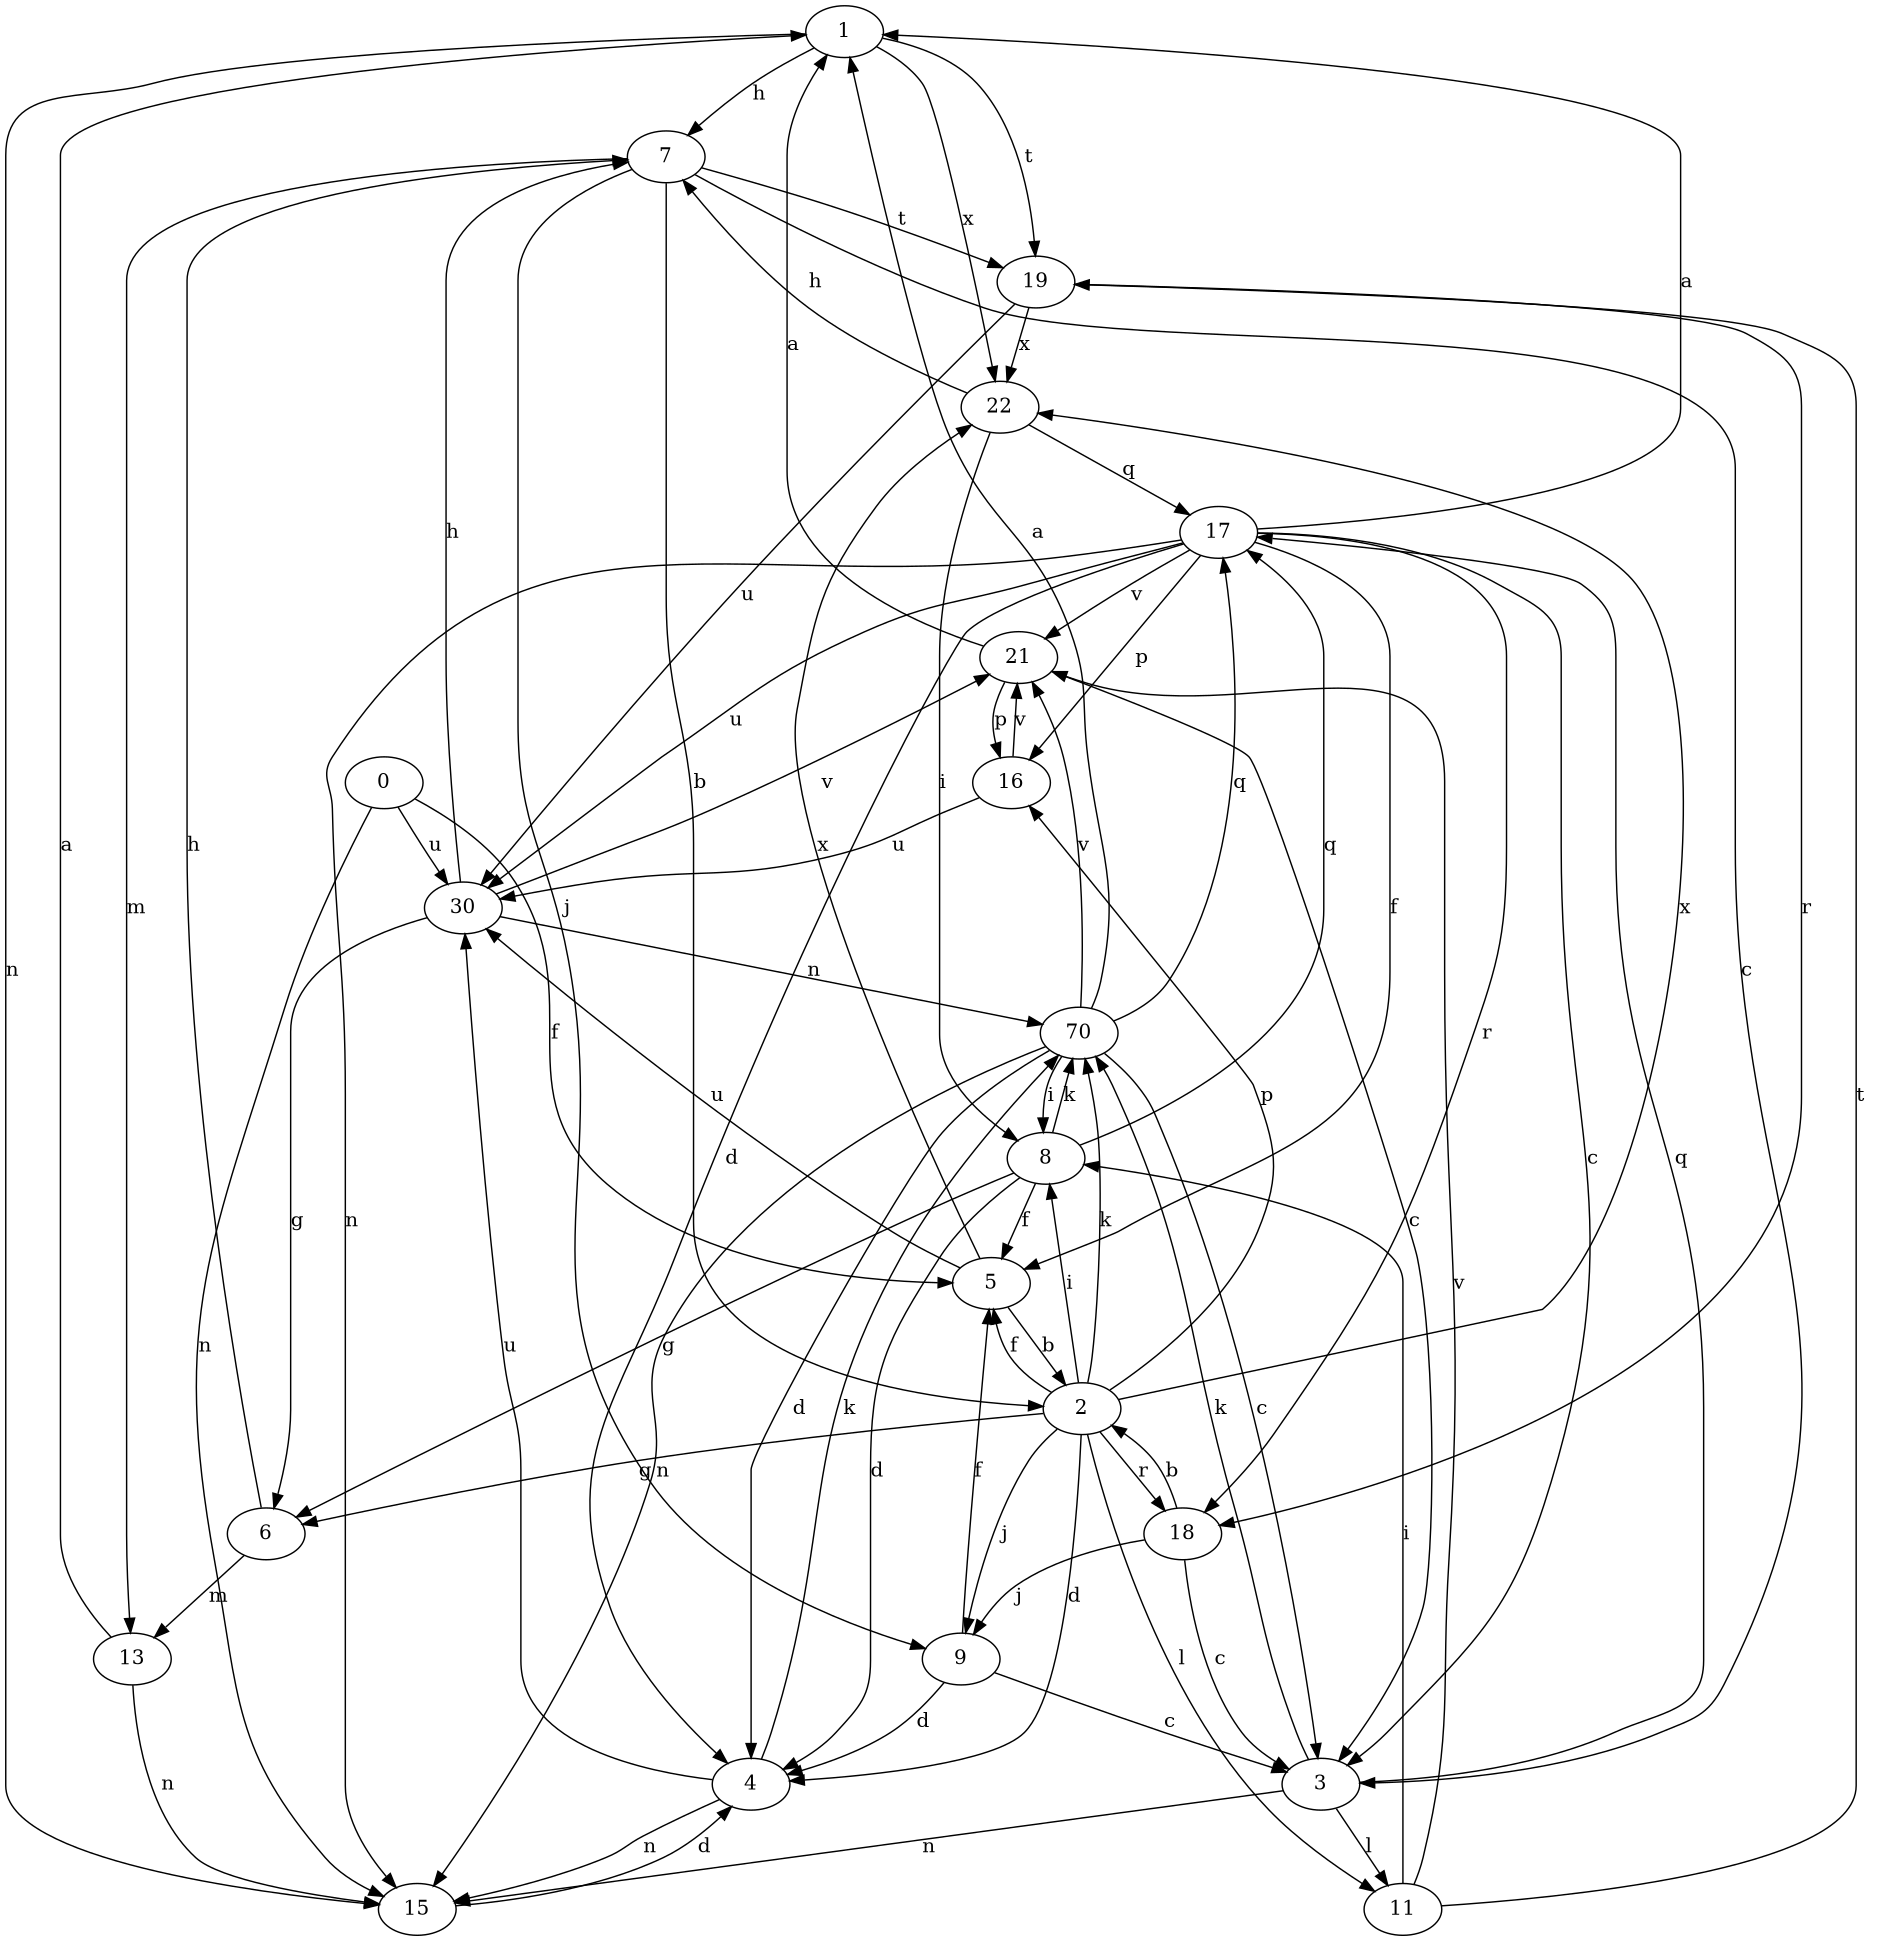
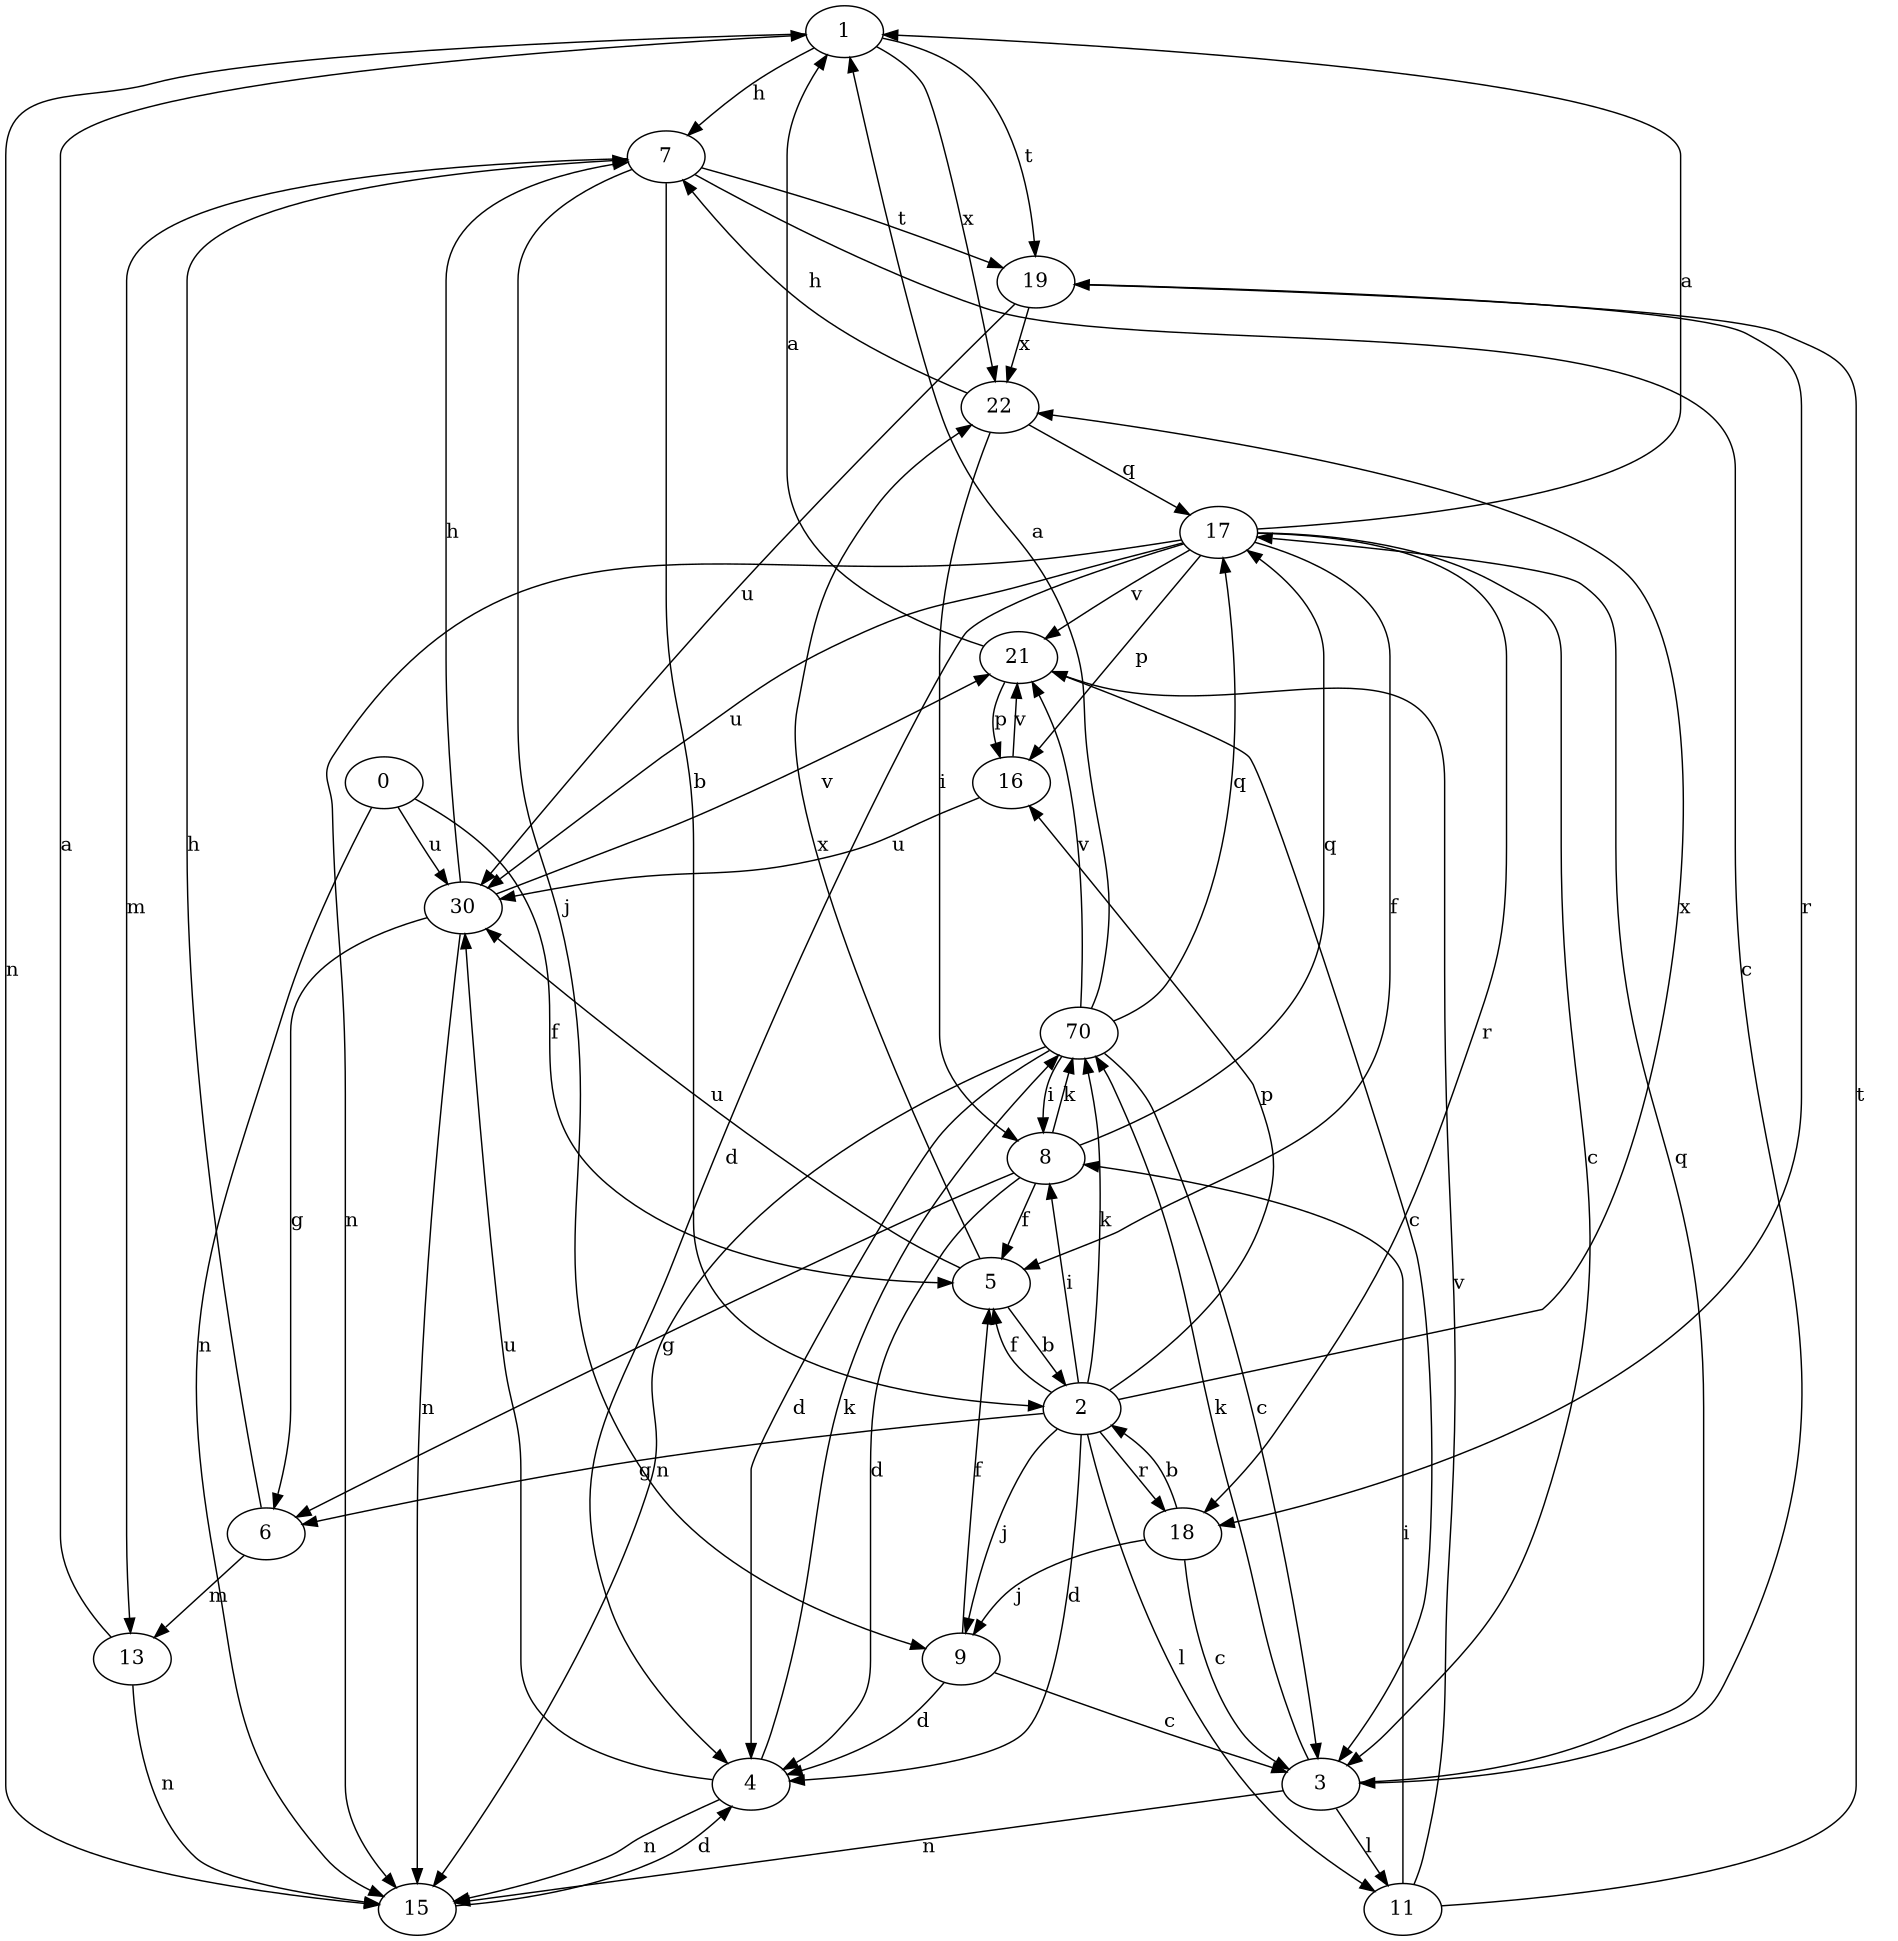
(764, 969) -> (420, 1401)
